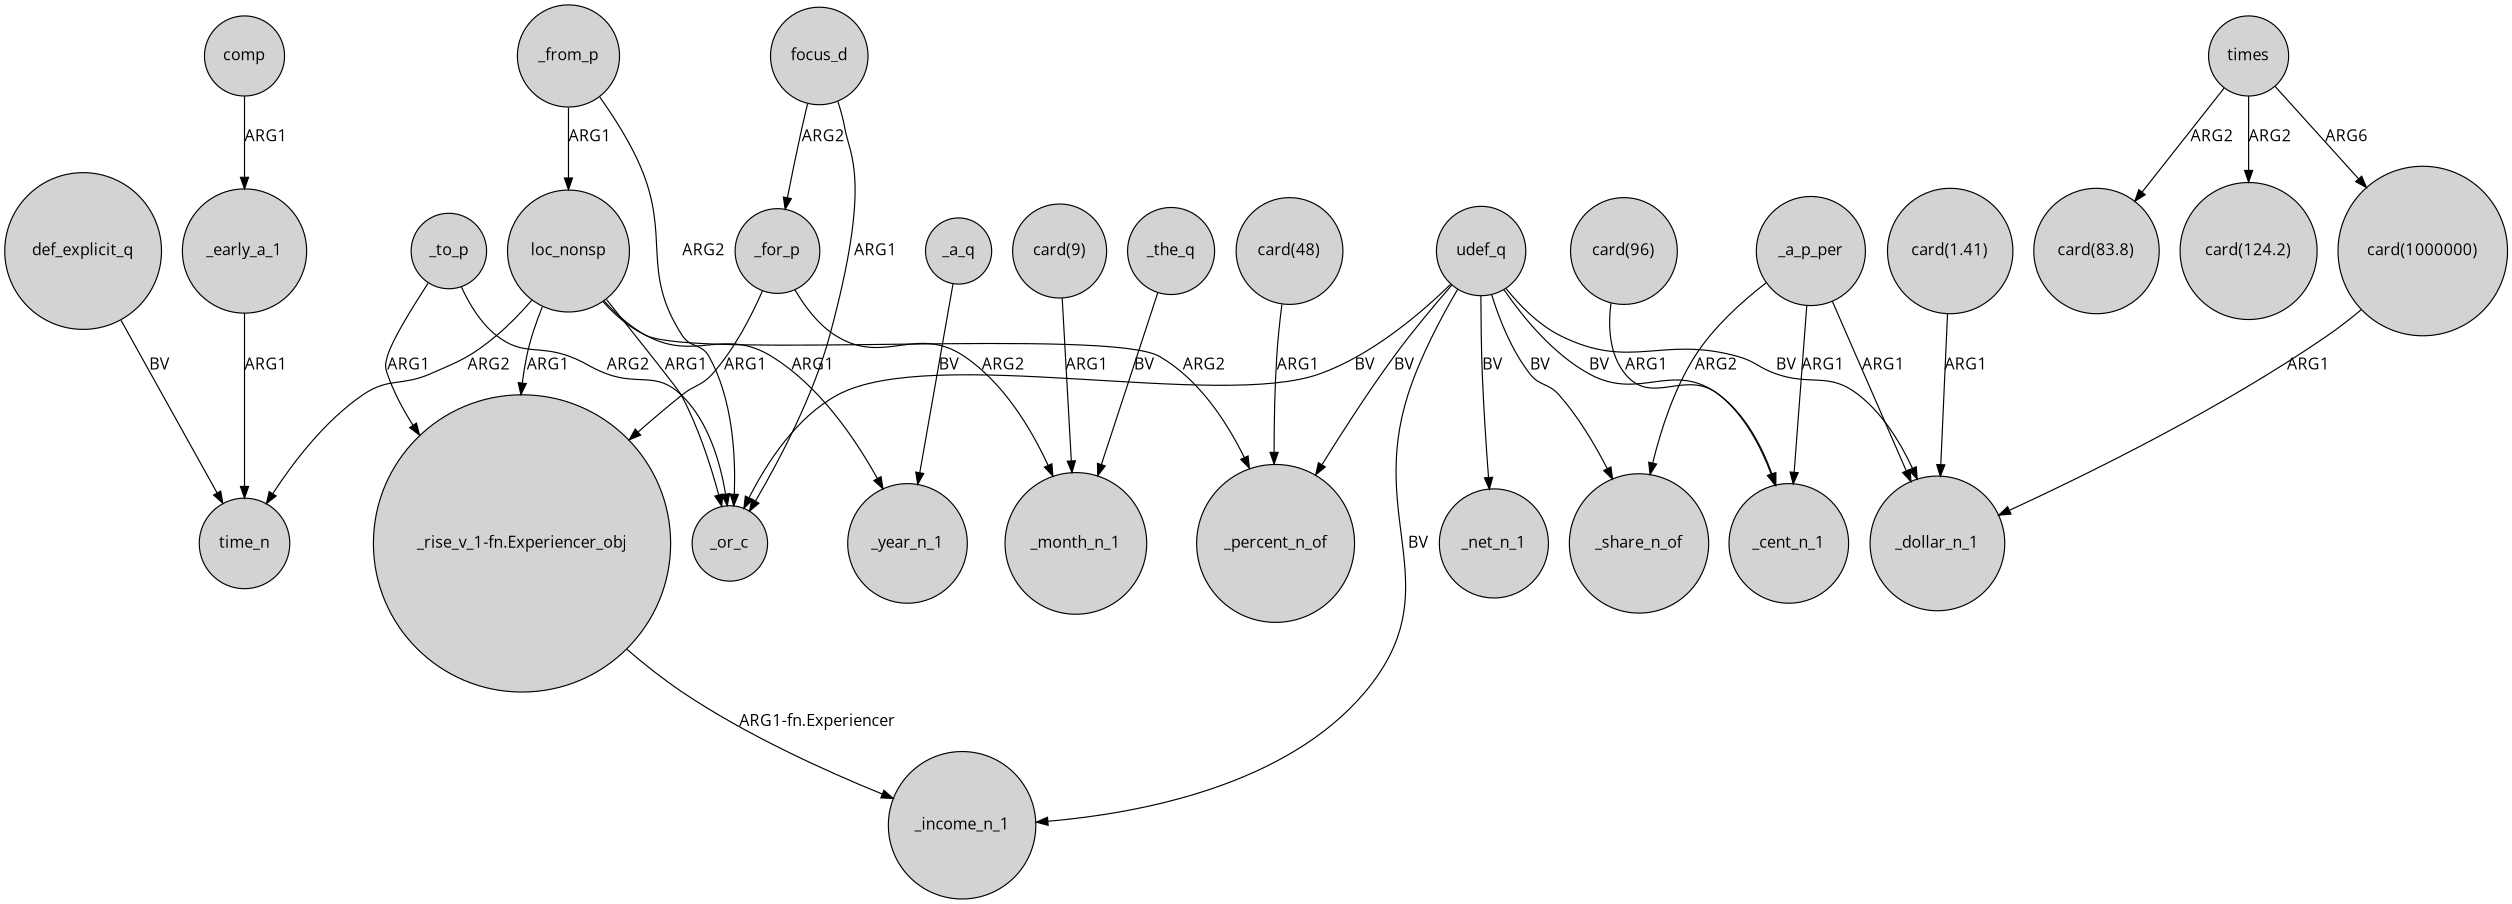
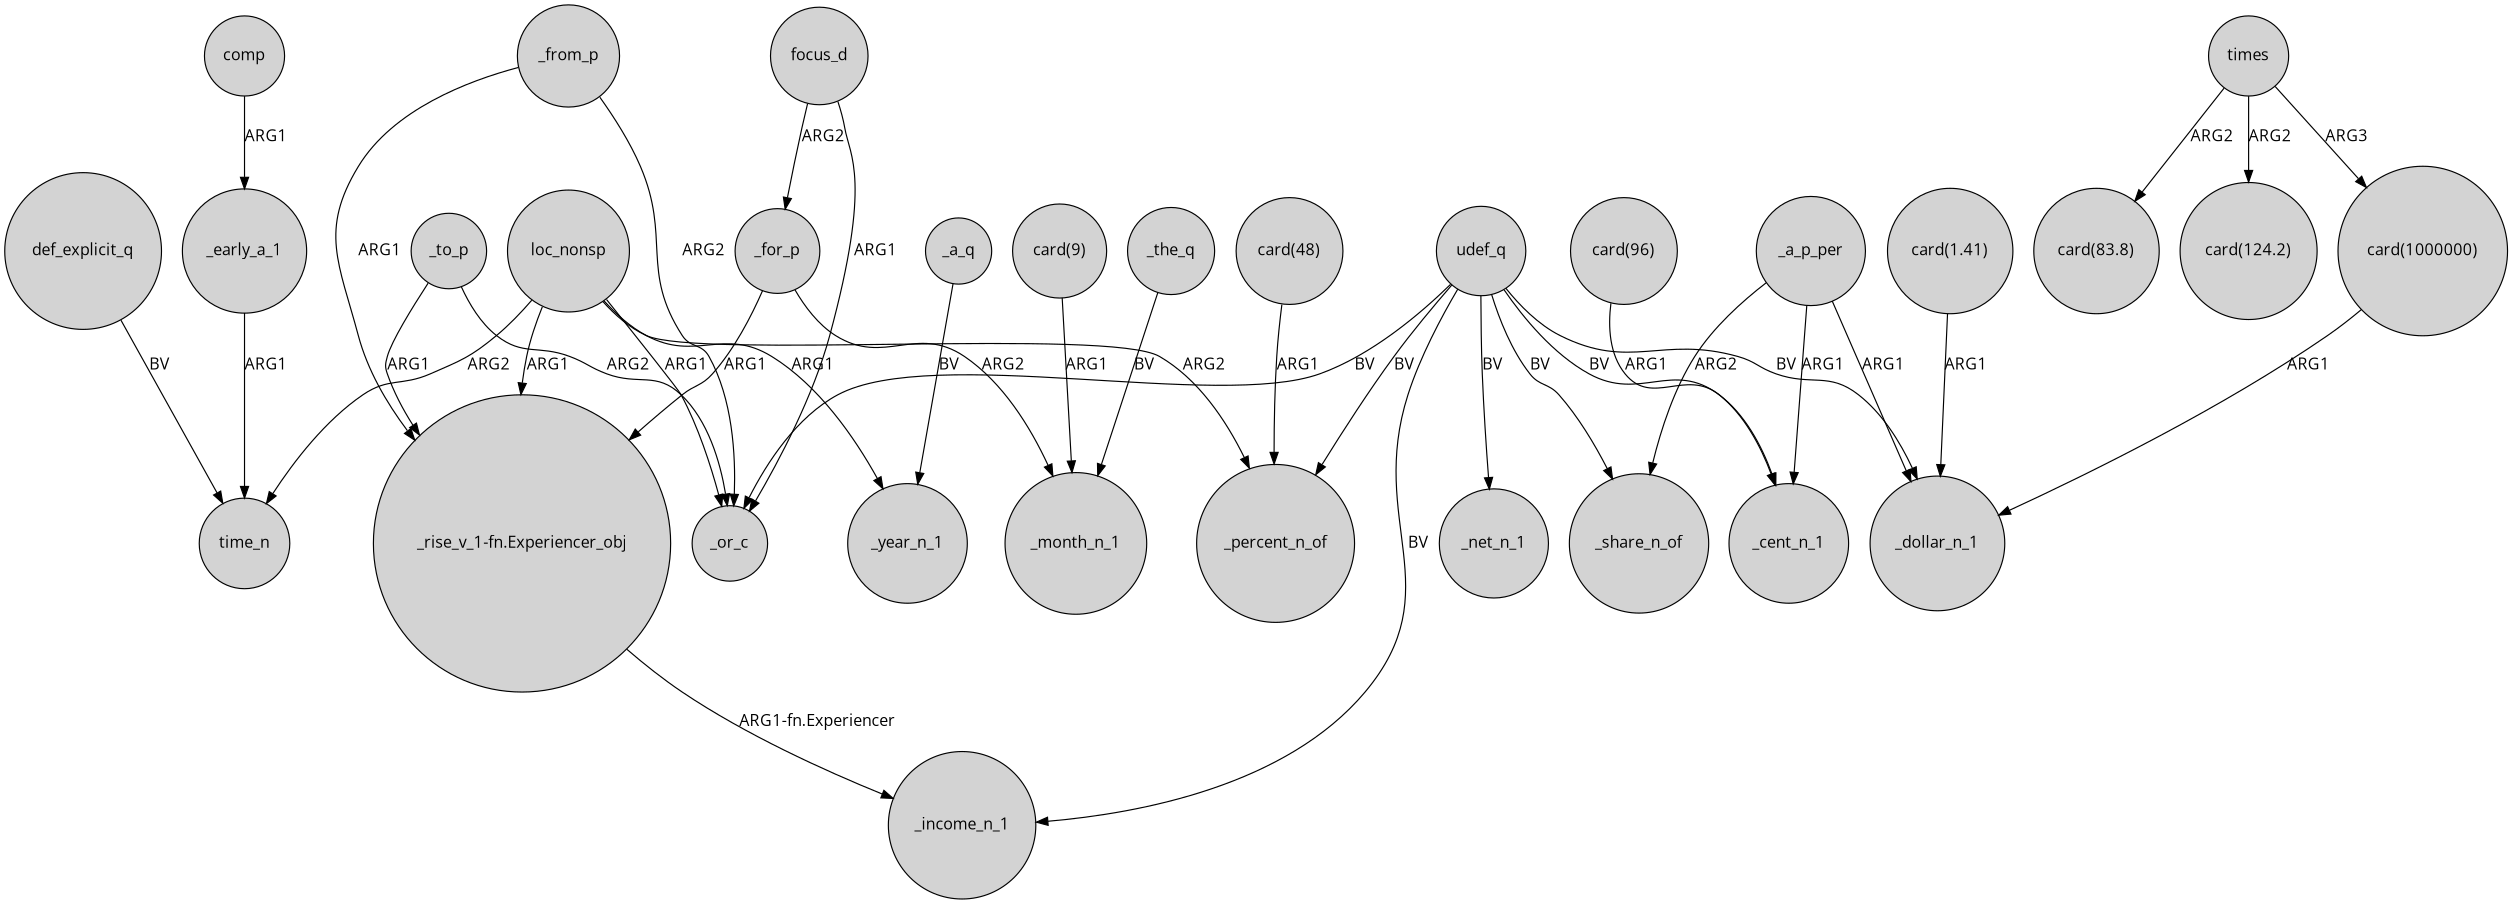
(2347, 137) -> (2347, 137)
(568, 143) -> (340, 208)
